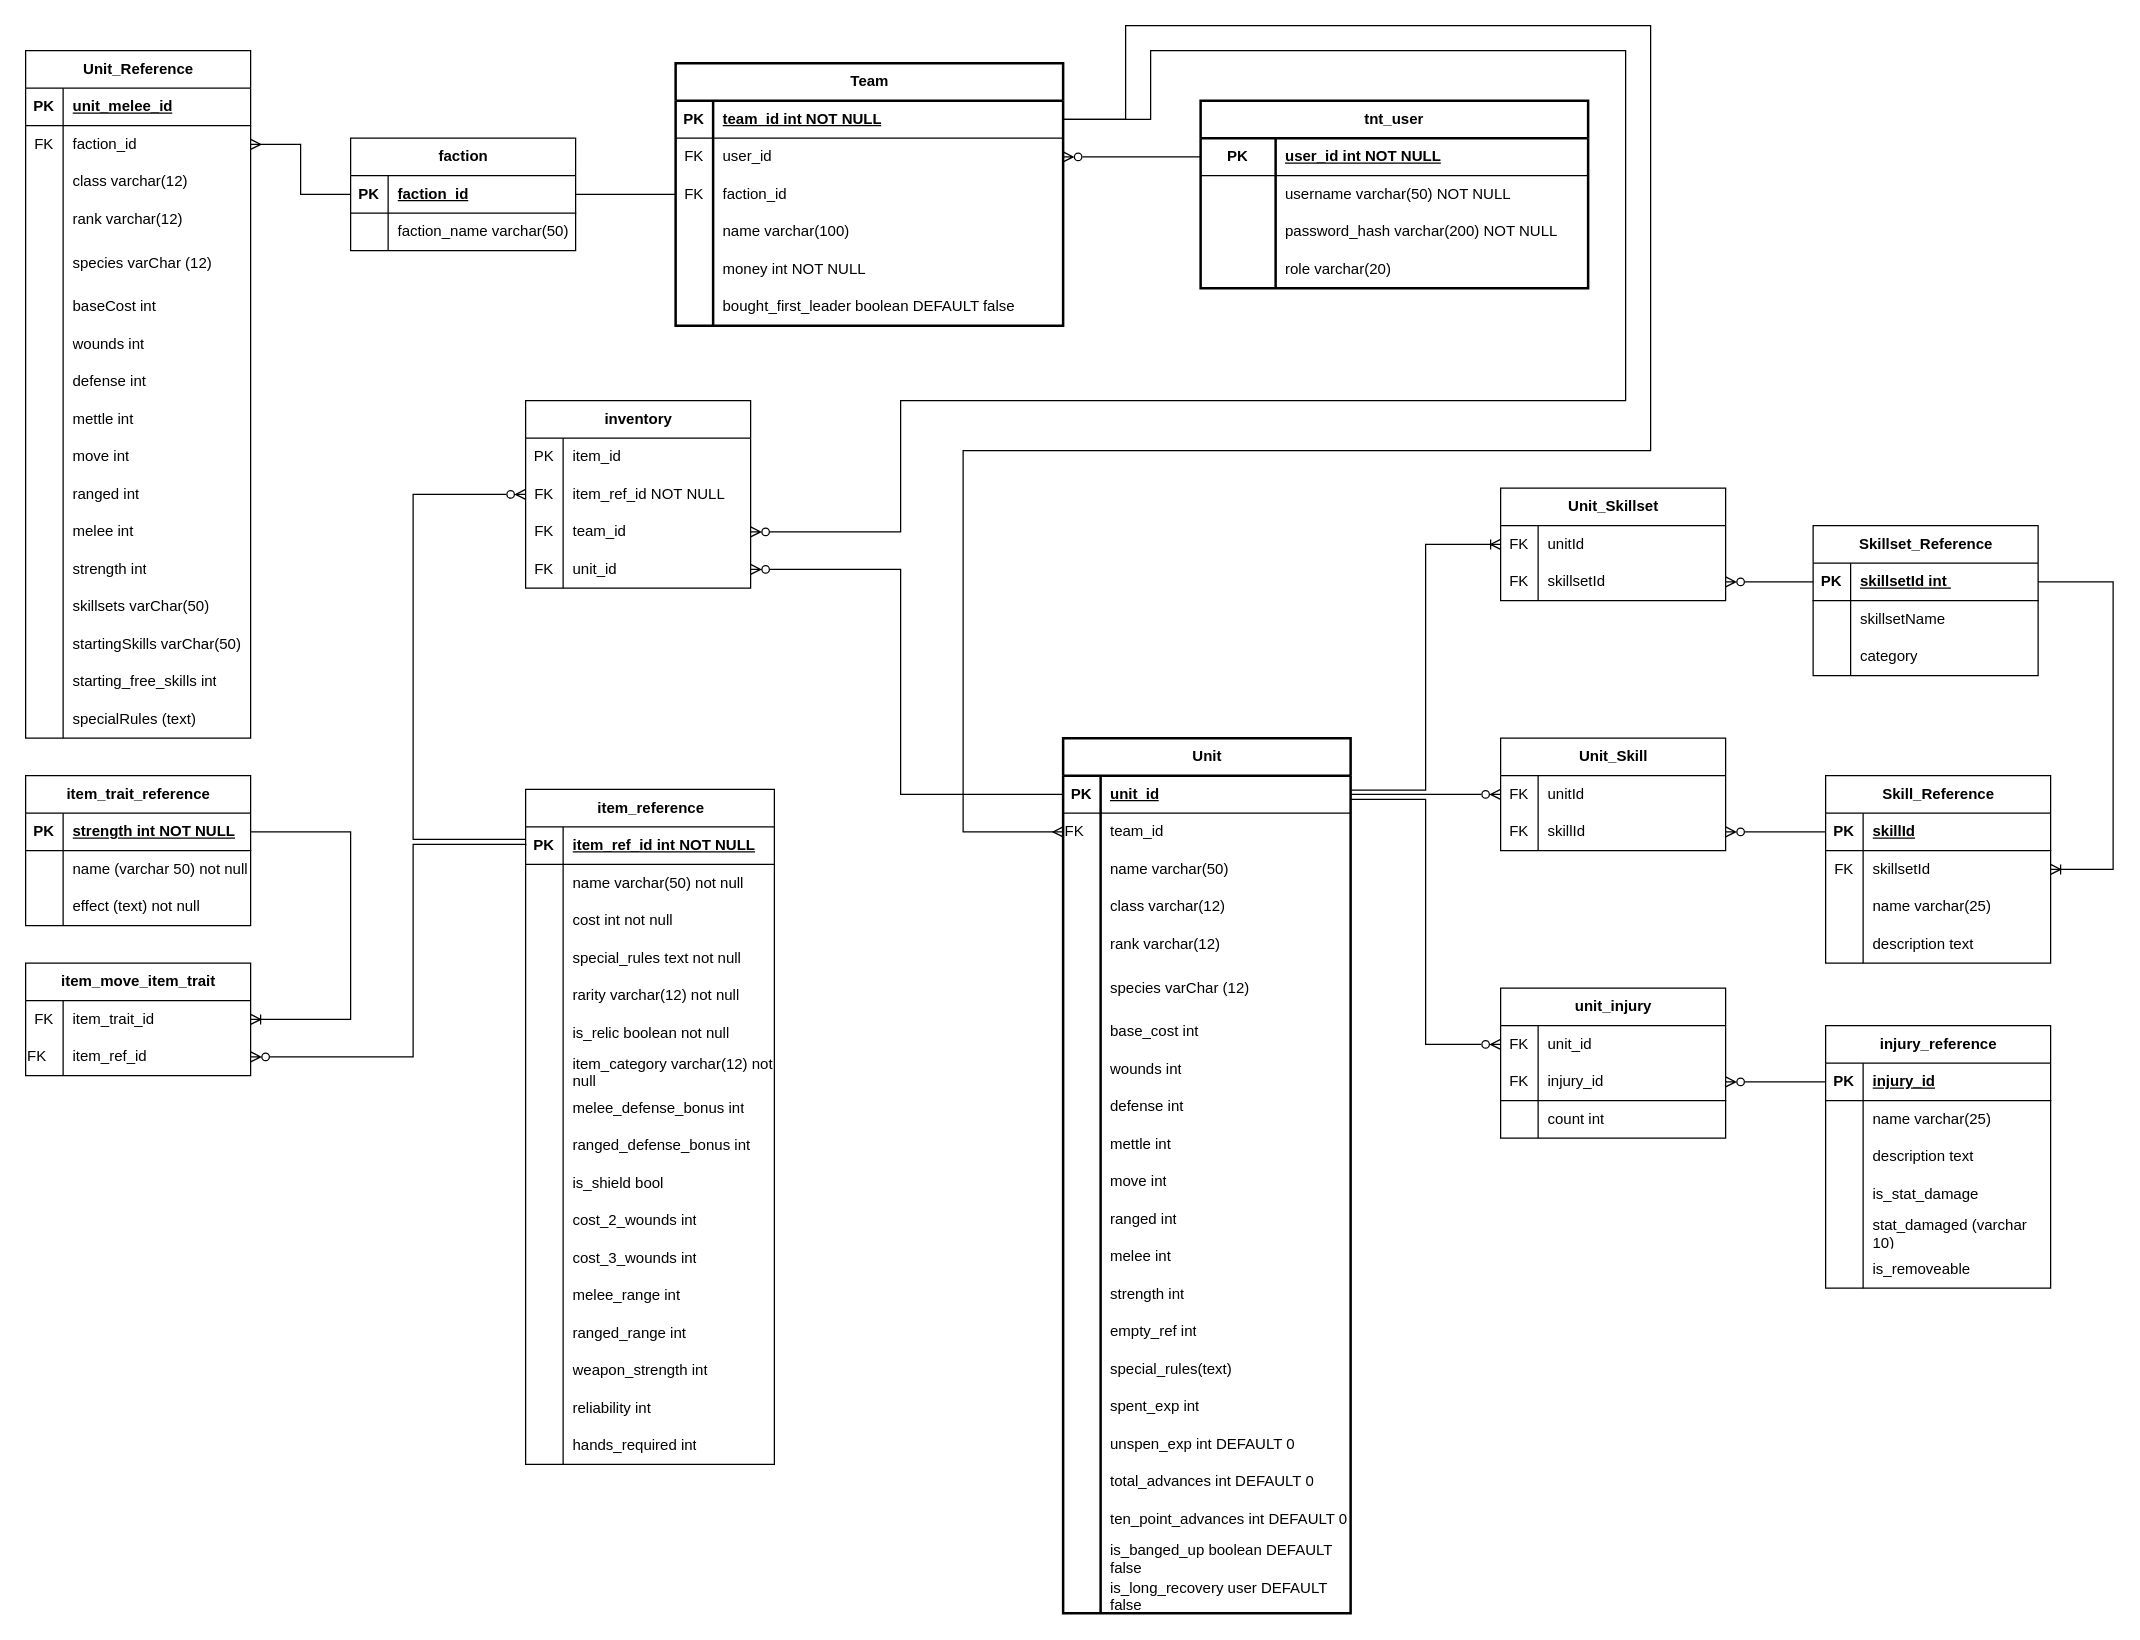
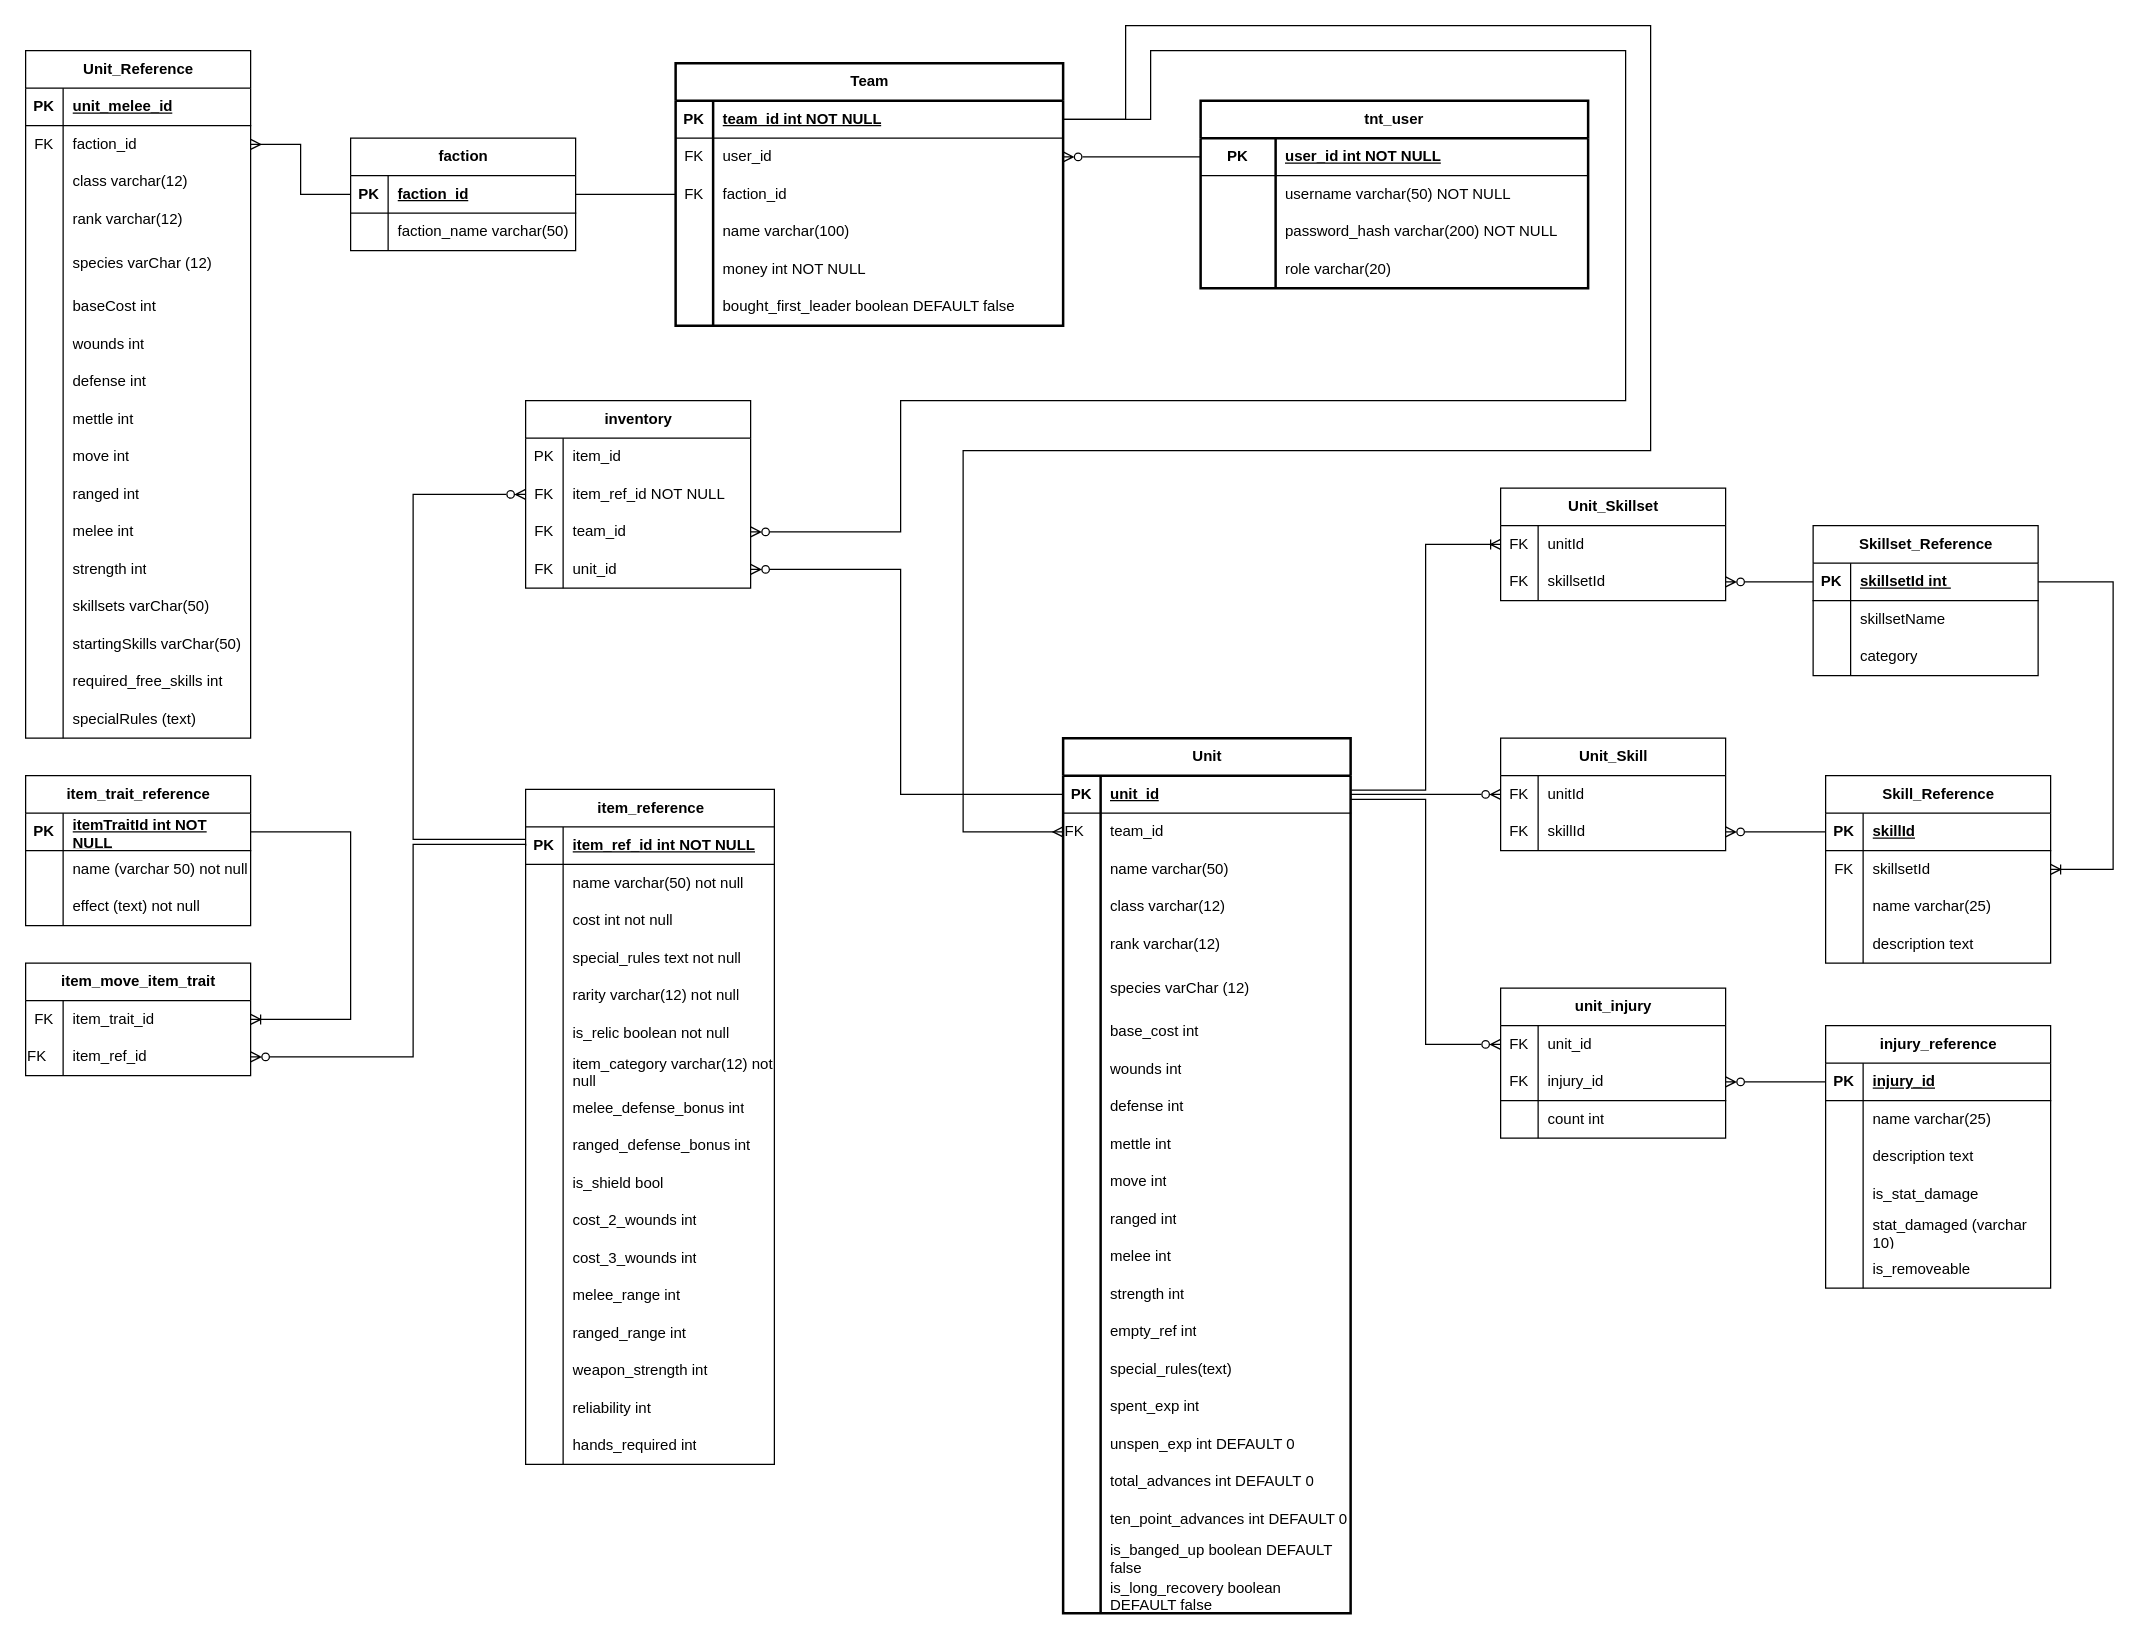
(162, 682) -> (162, 682)
(154, 832) -> (162, 832)
(1231, 1594) -> (1231, 1594)
